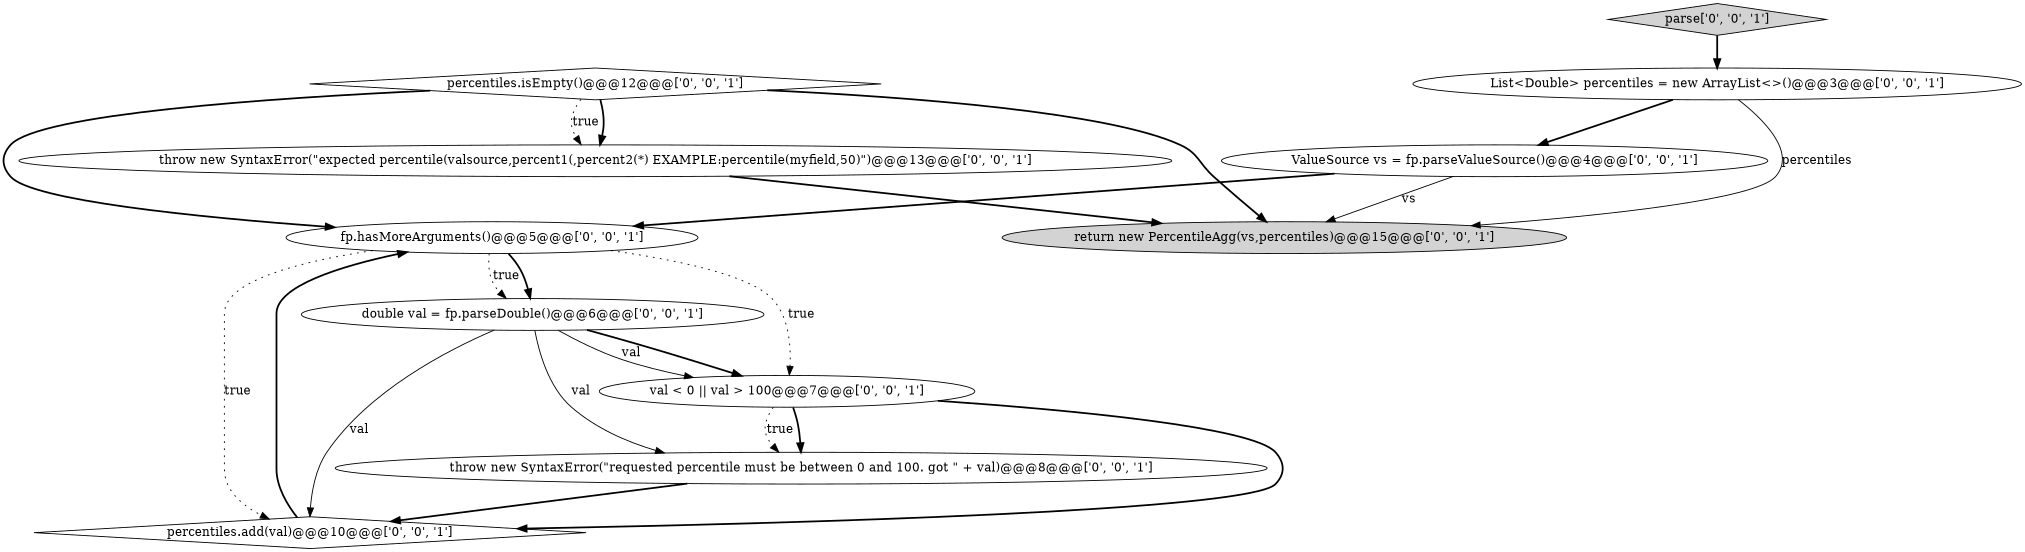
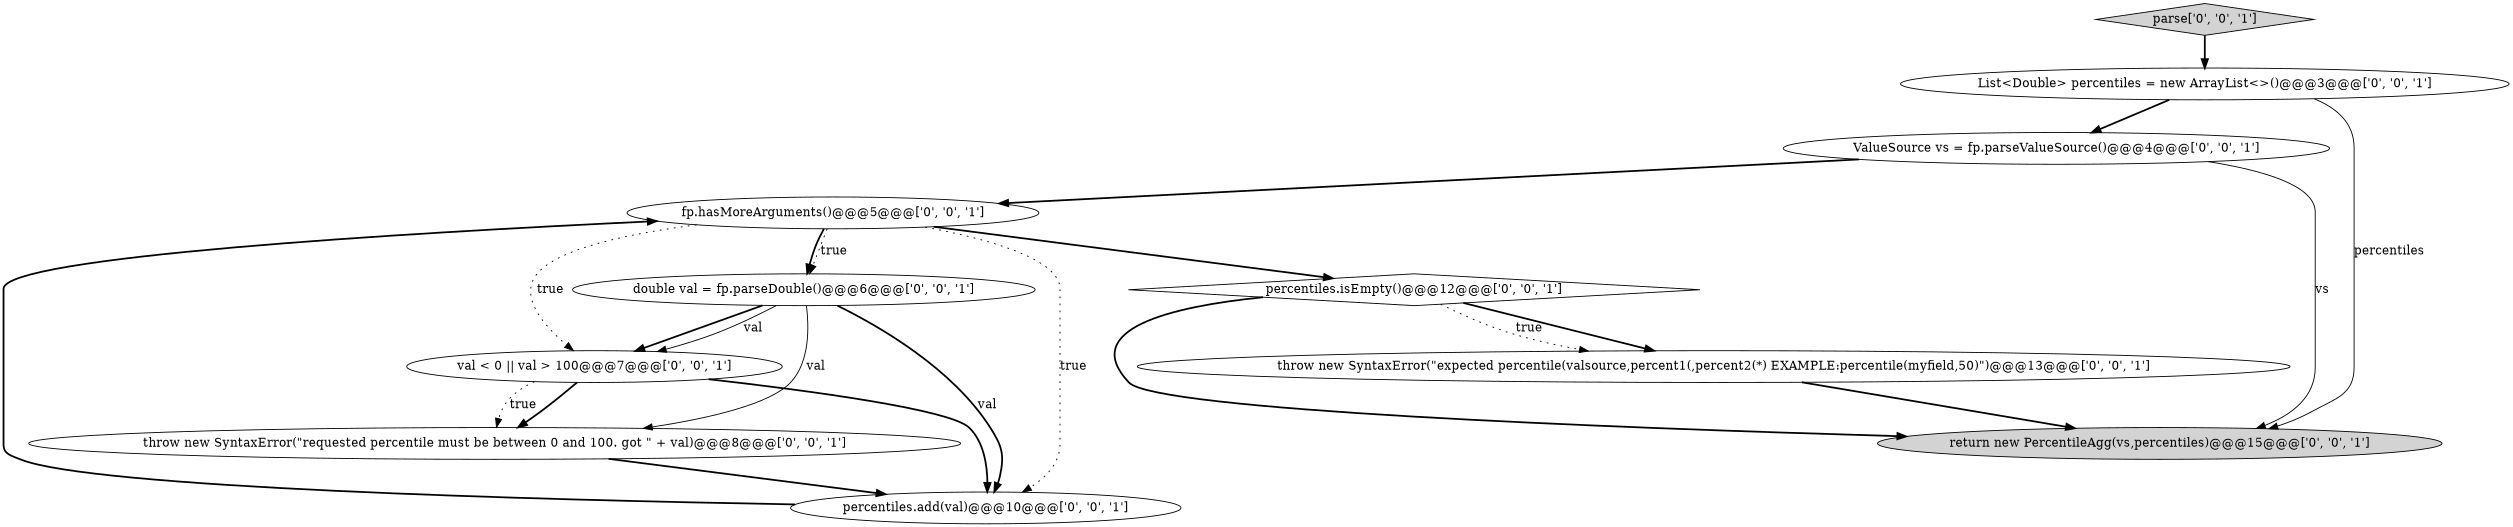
(42, 131) -> (1129, 252)
(379, 398) -> (944, 376)
(310, 533) -> (986, 508)
